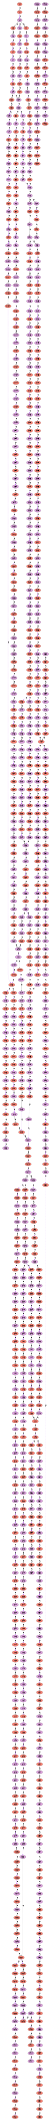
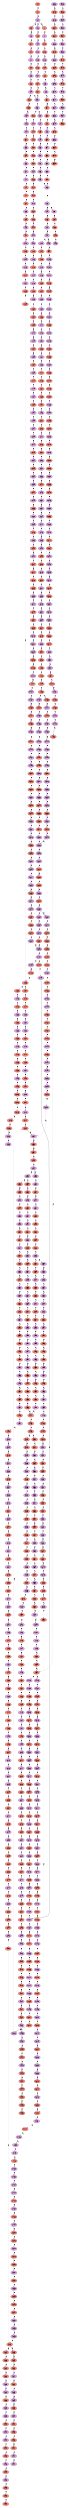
none -> (35, 1575)
(27, 2017) -> (14, 2412)
